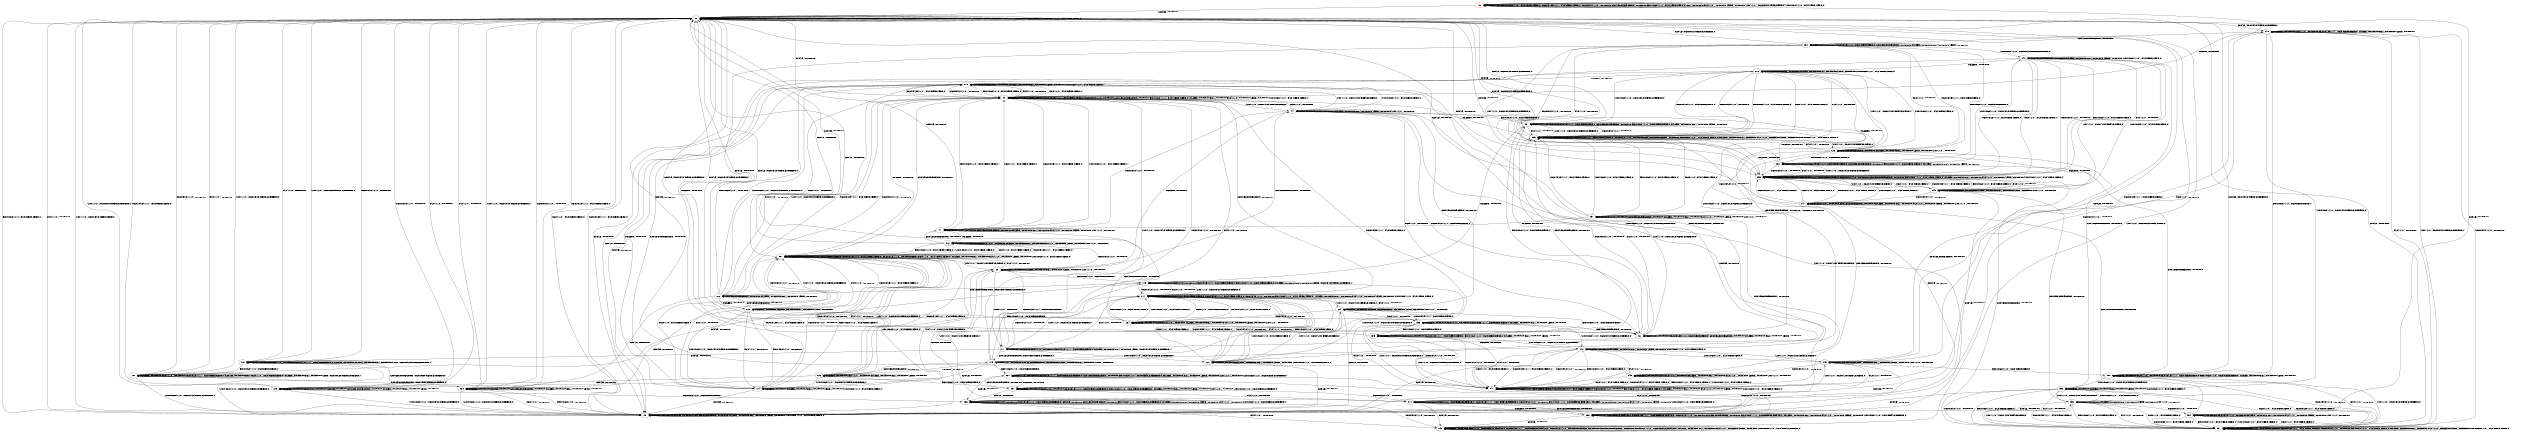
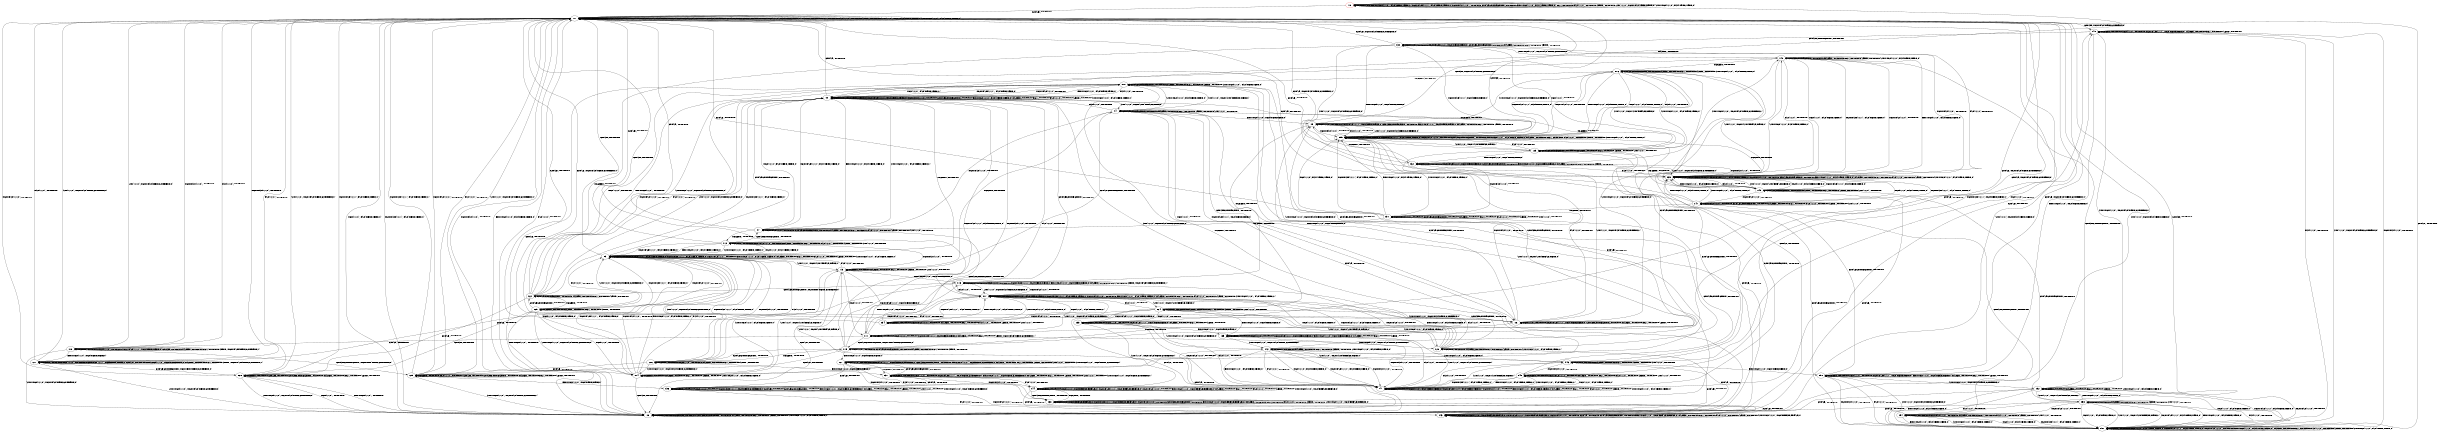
(1540, 325) -> (1337, 311)
